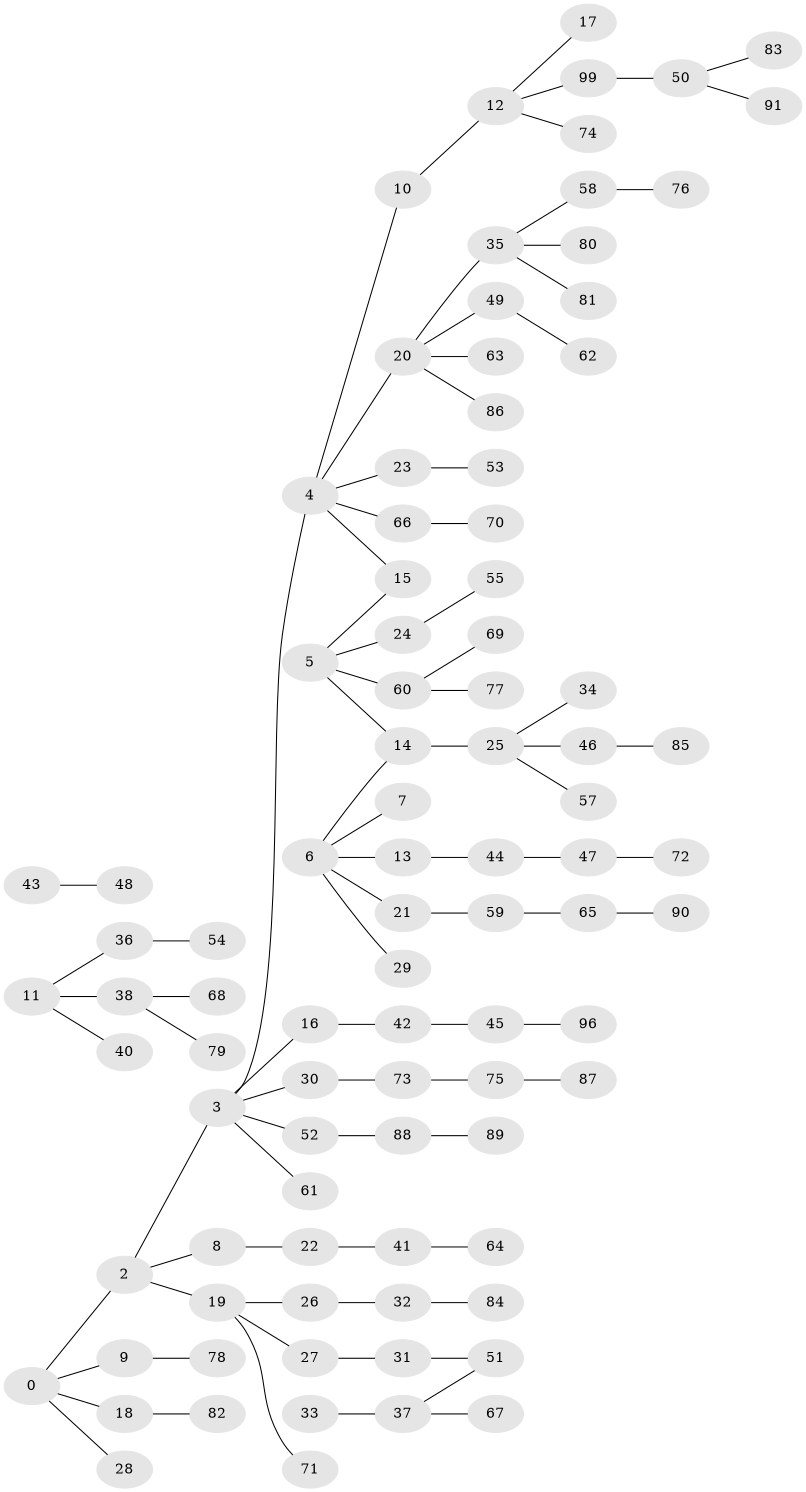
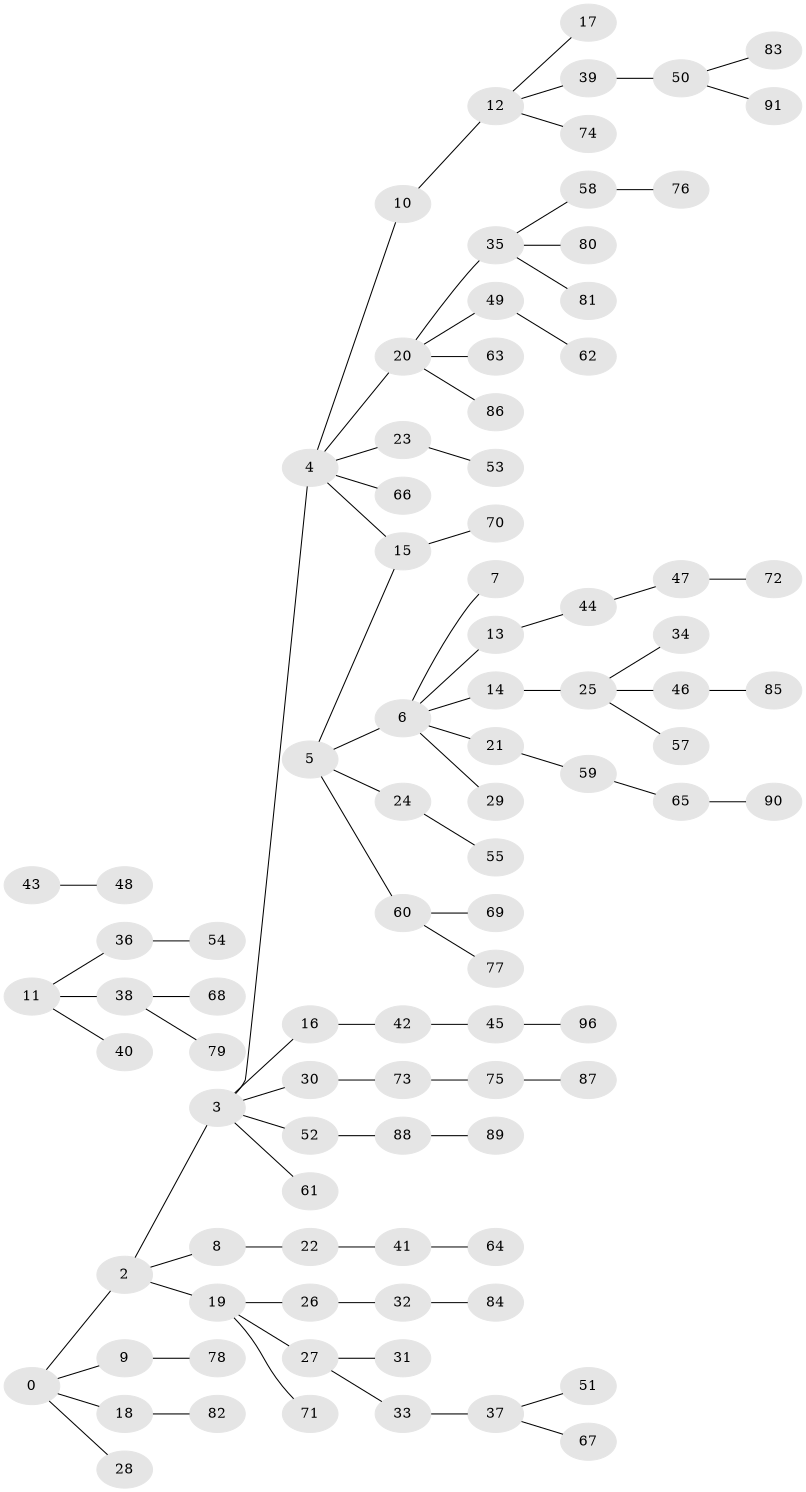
(588, 78) -> (588, 78)
(449, 524) -> (449, 537)
(357, 704) -> (357, 739)
(449, 1358) -> none
none -> (357, 1386)
